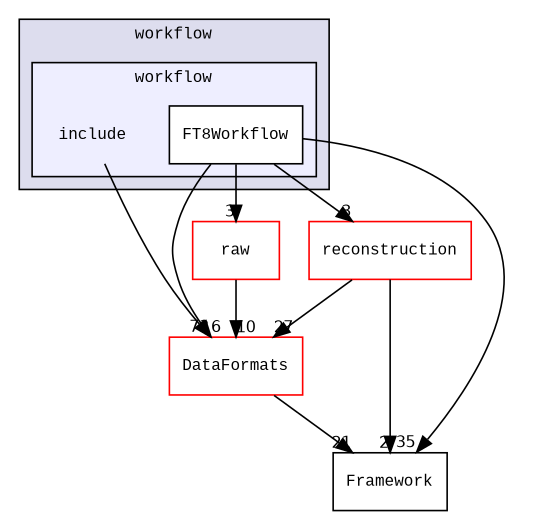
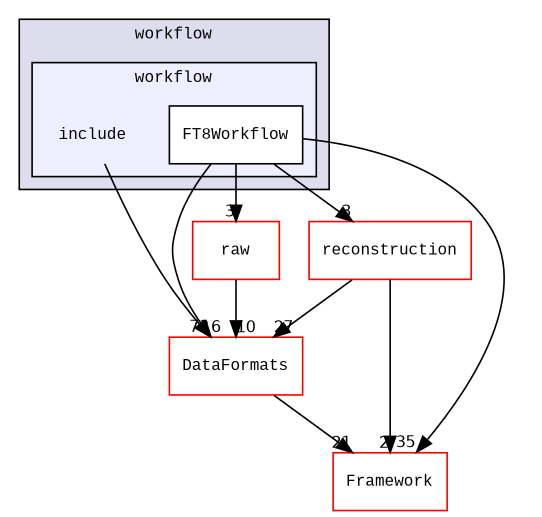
(390, 482) -> (390, 482)
